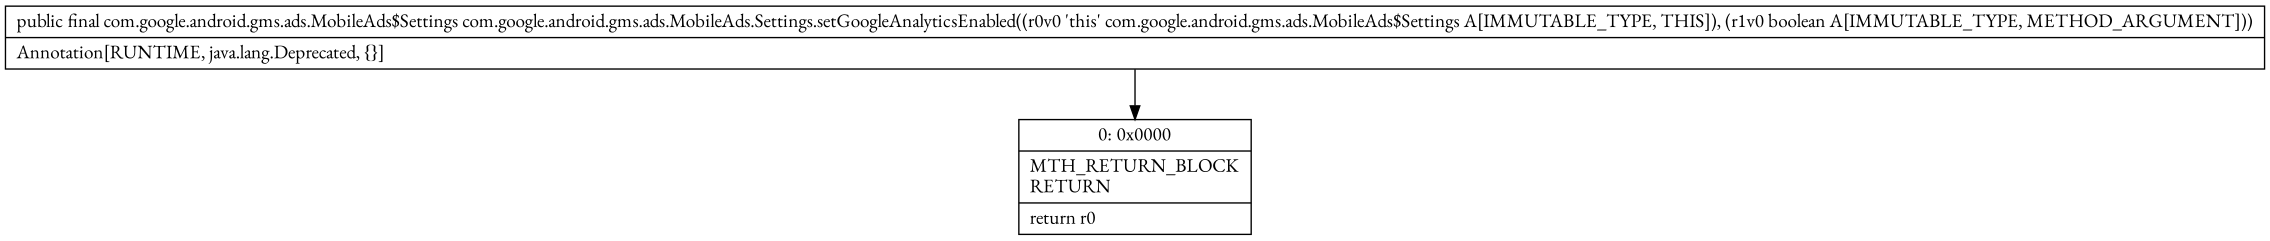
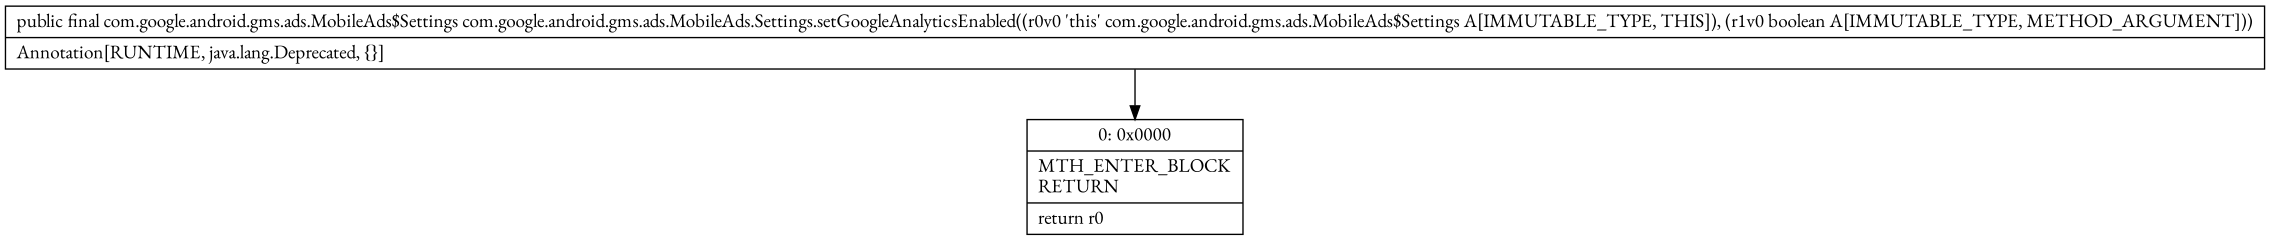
(1135, 166) -> (1135, 166)
